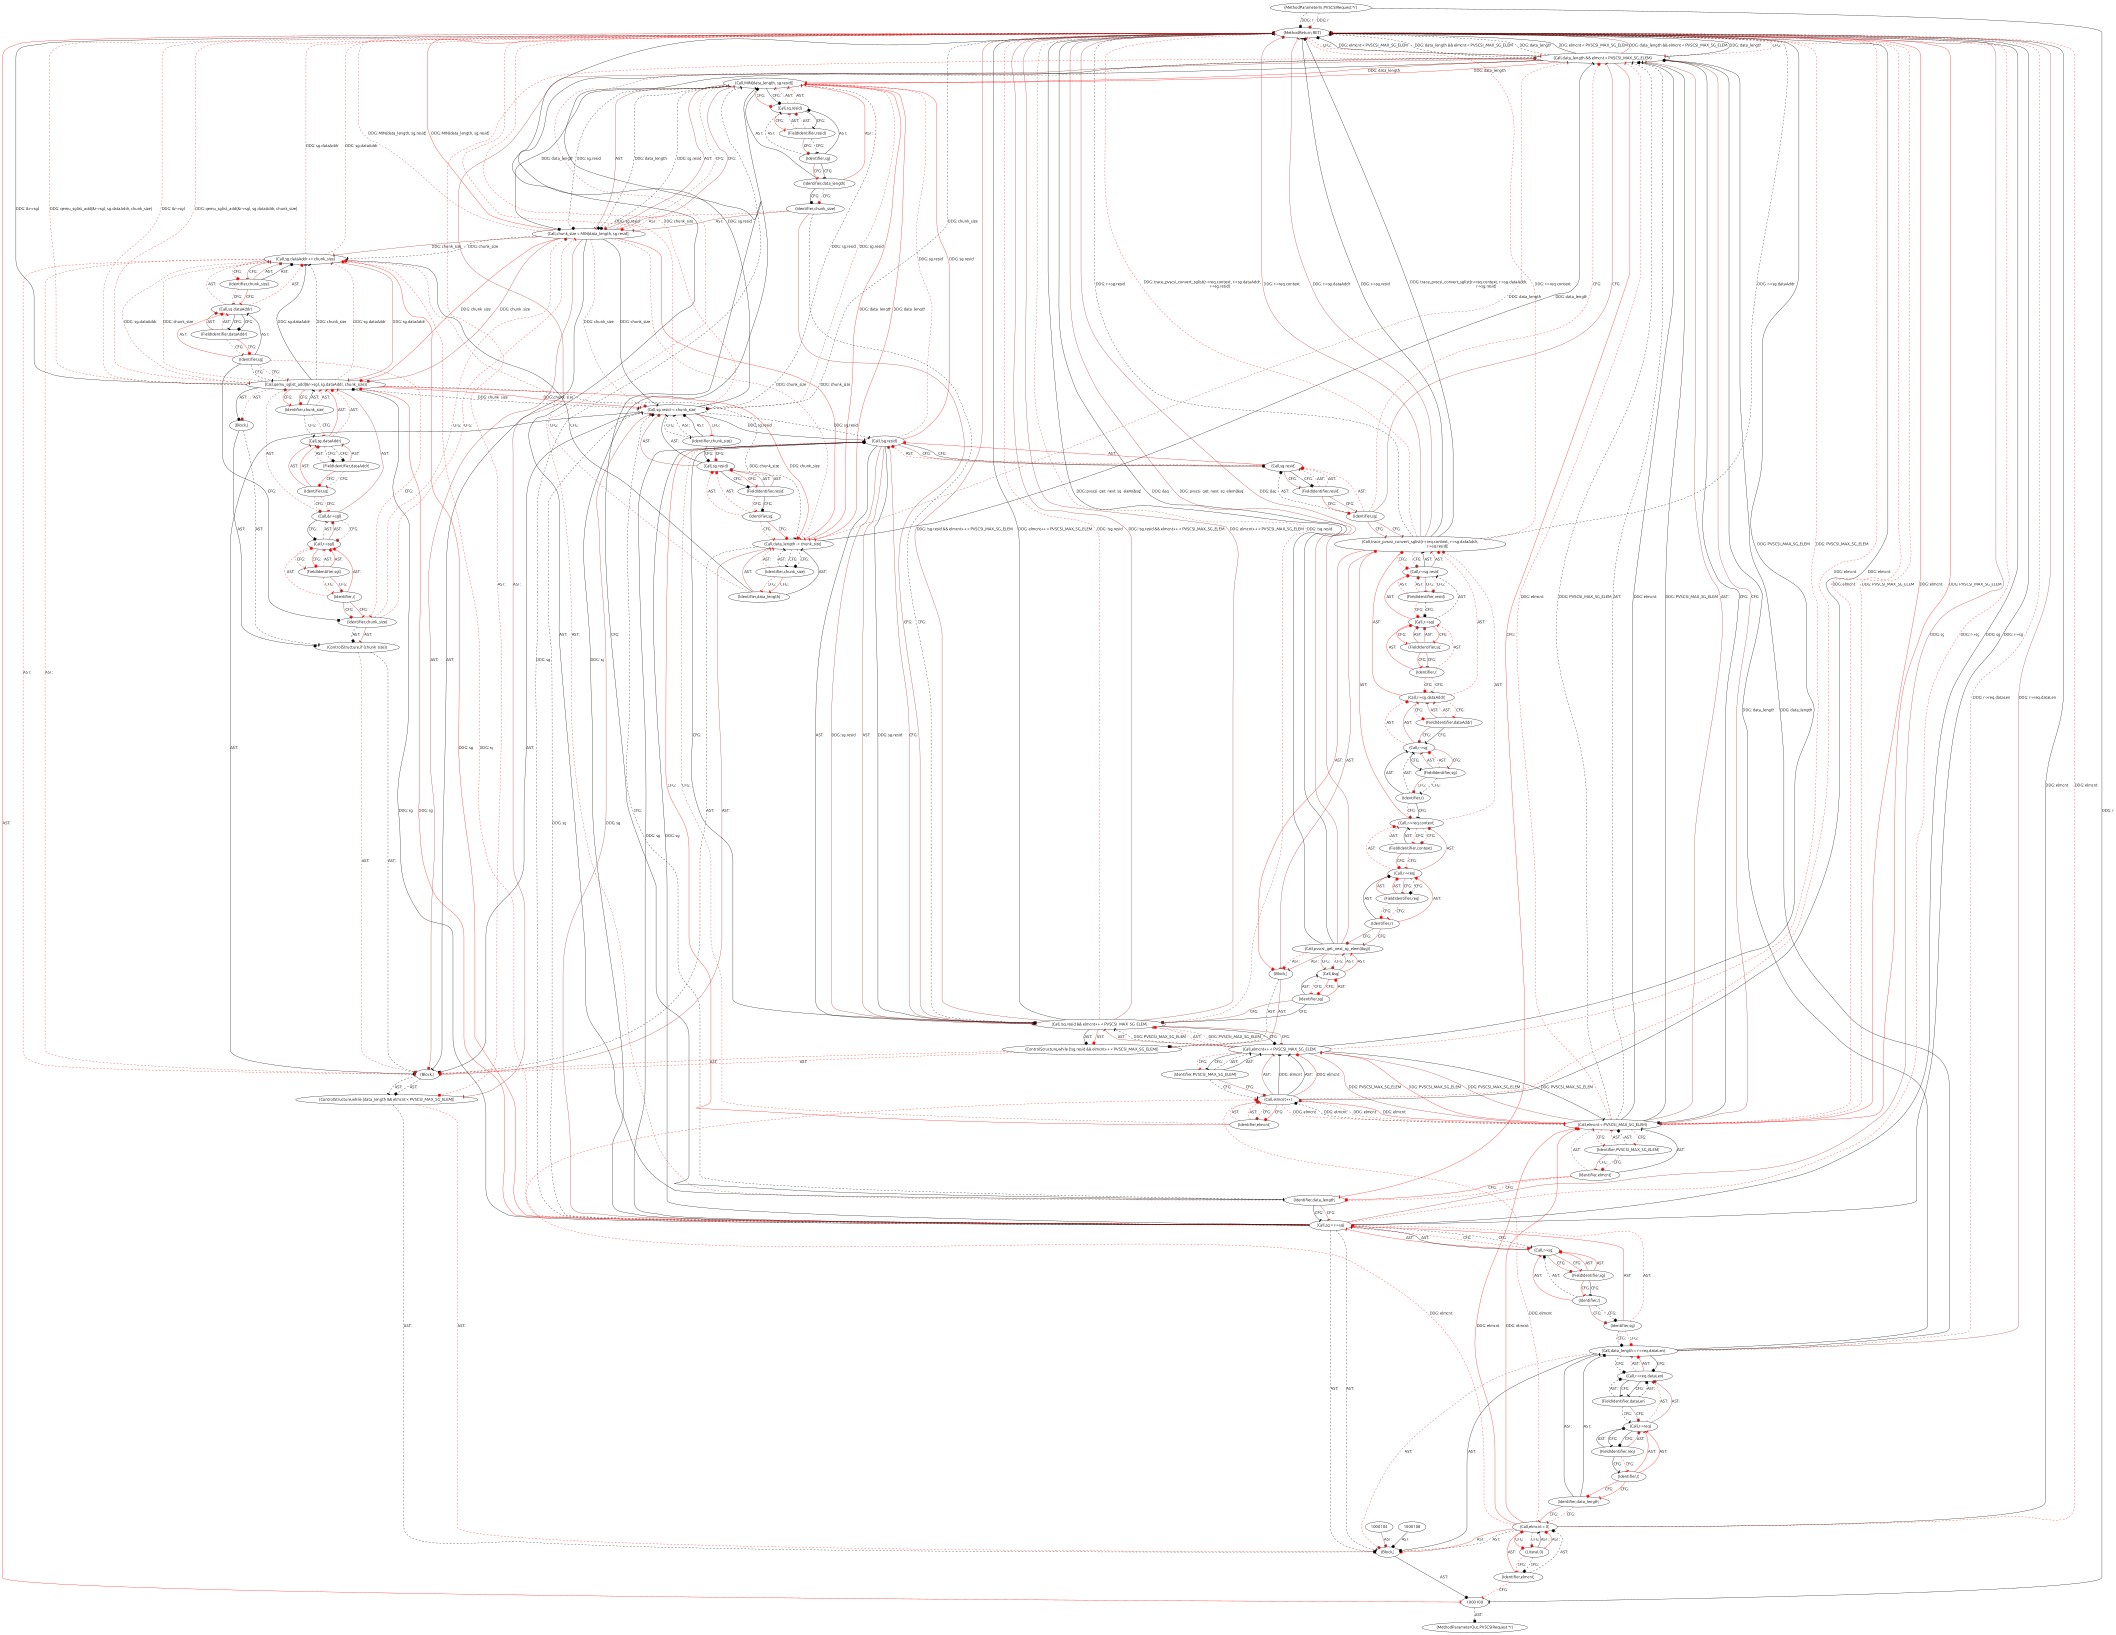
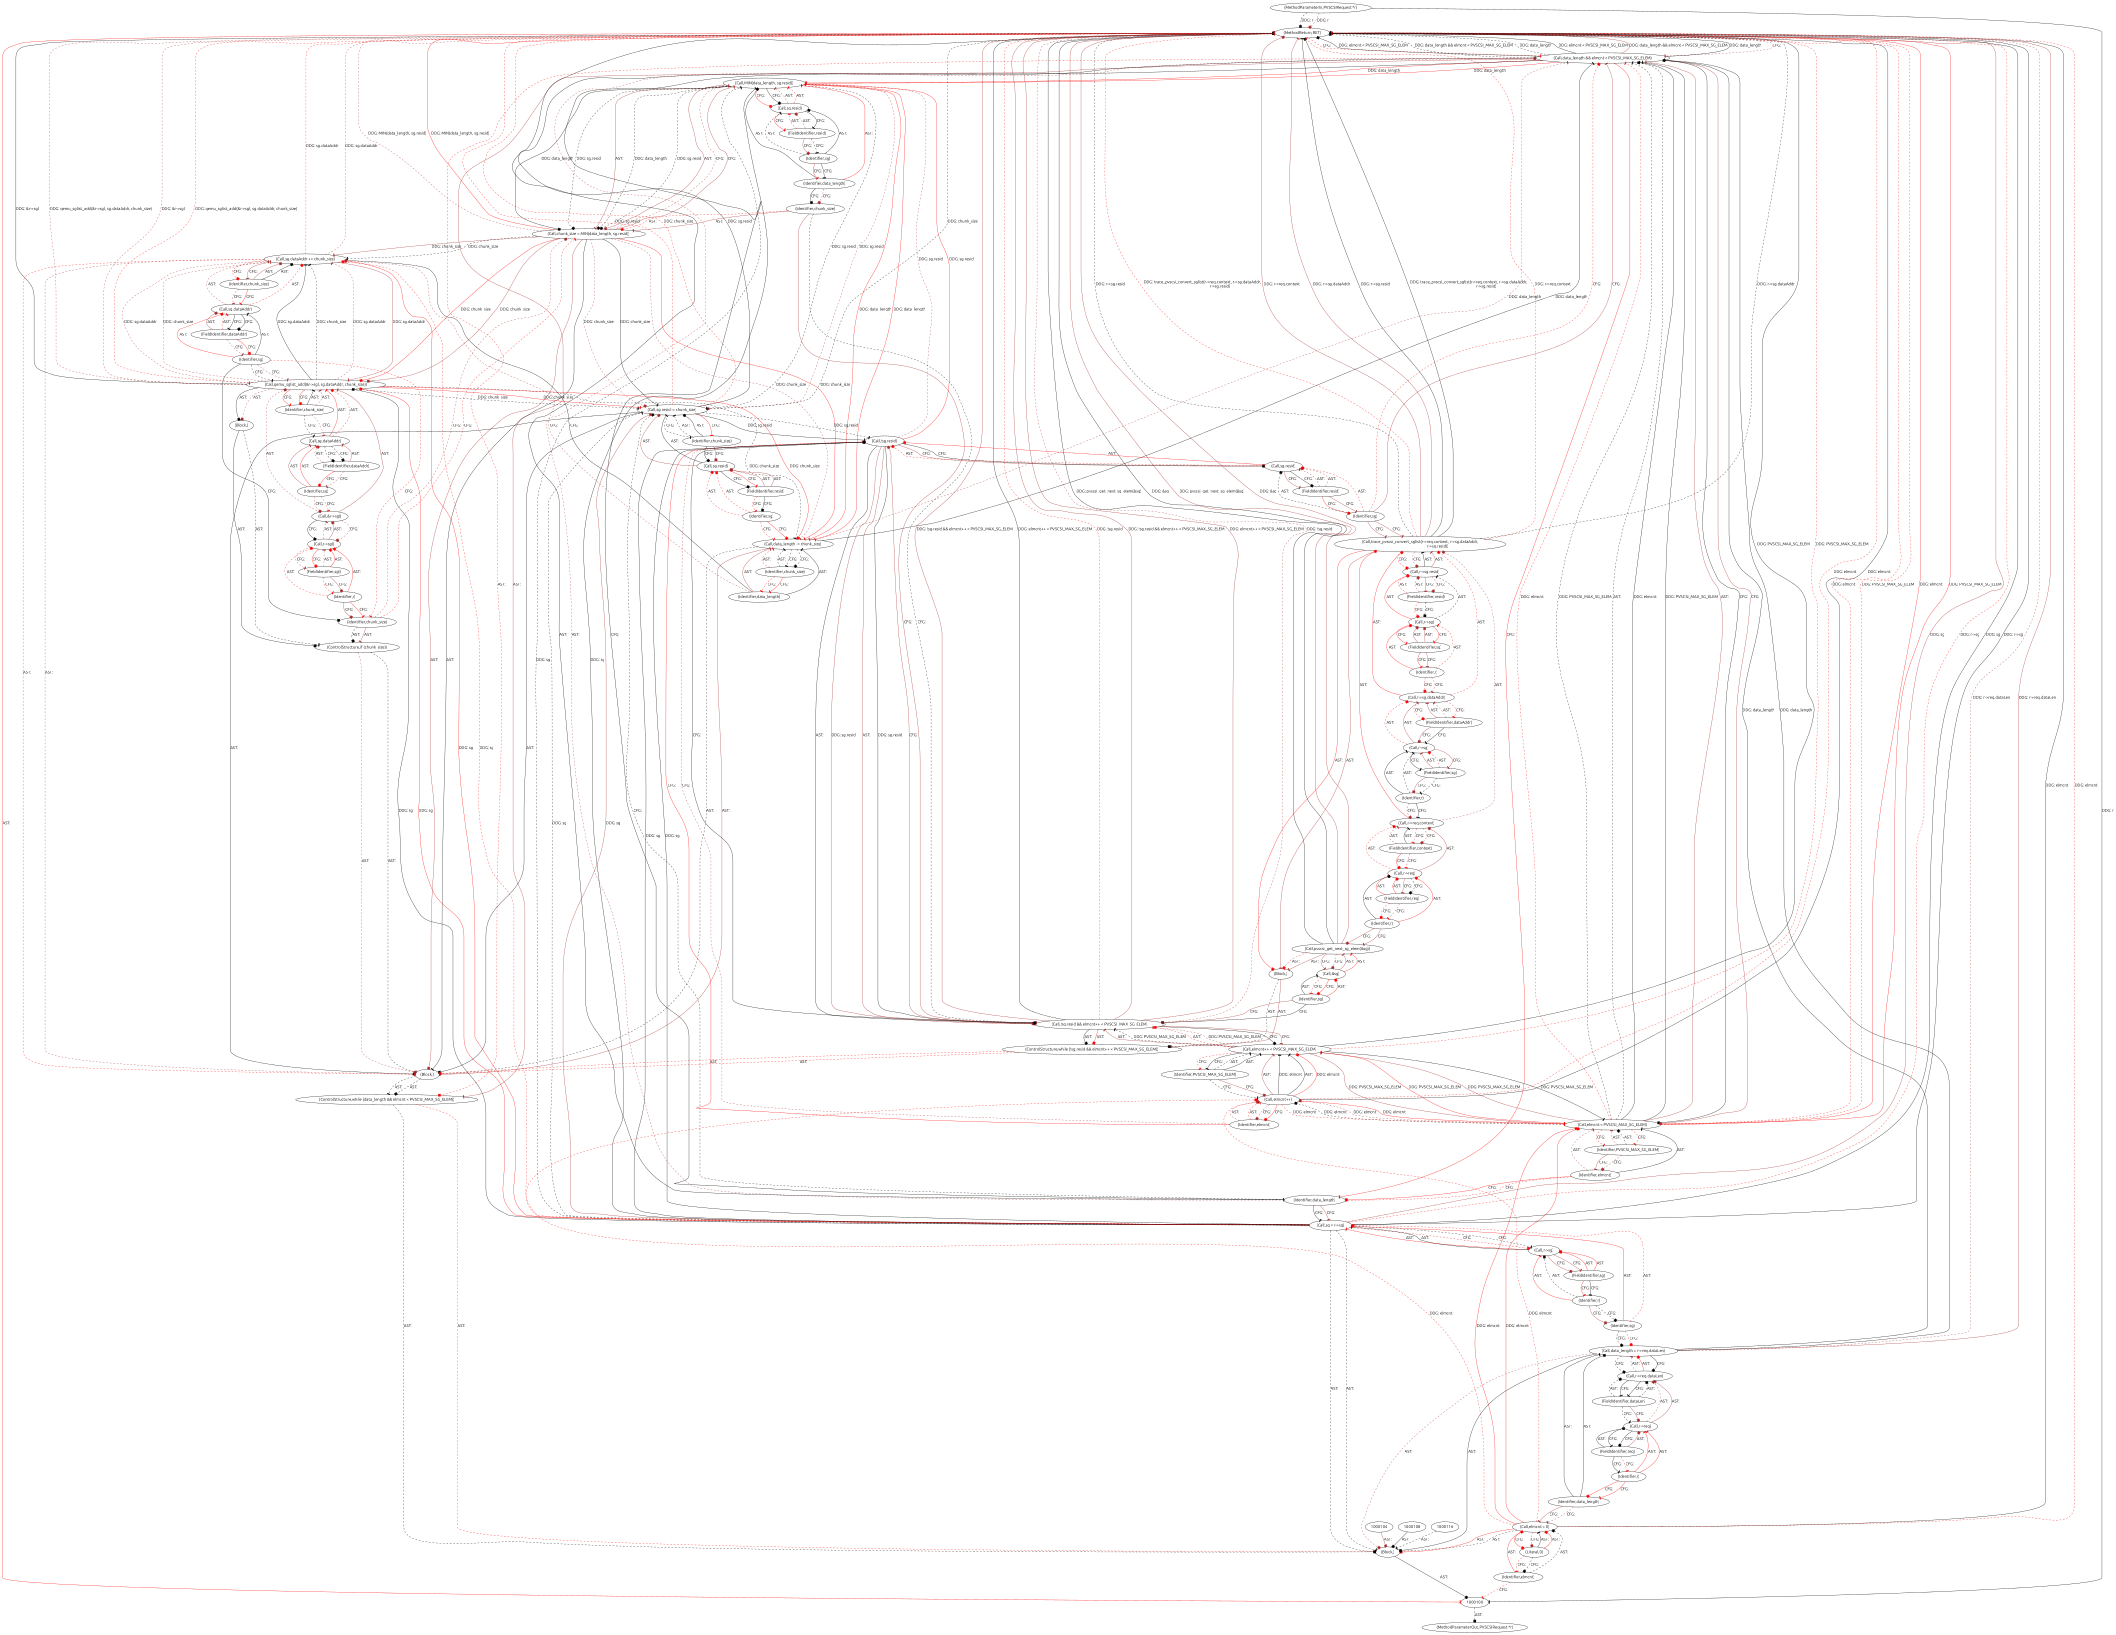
none -> (1445, 1527)
